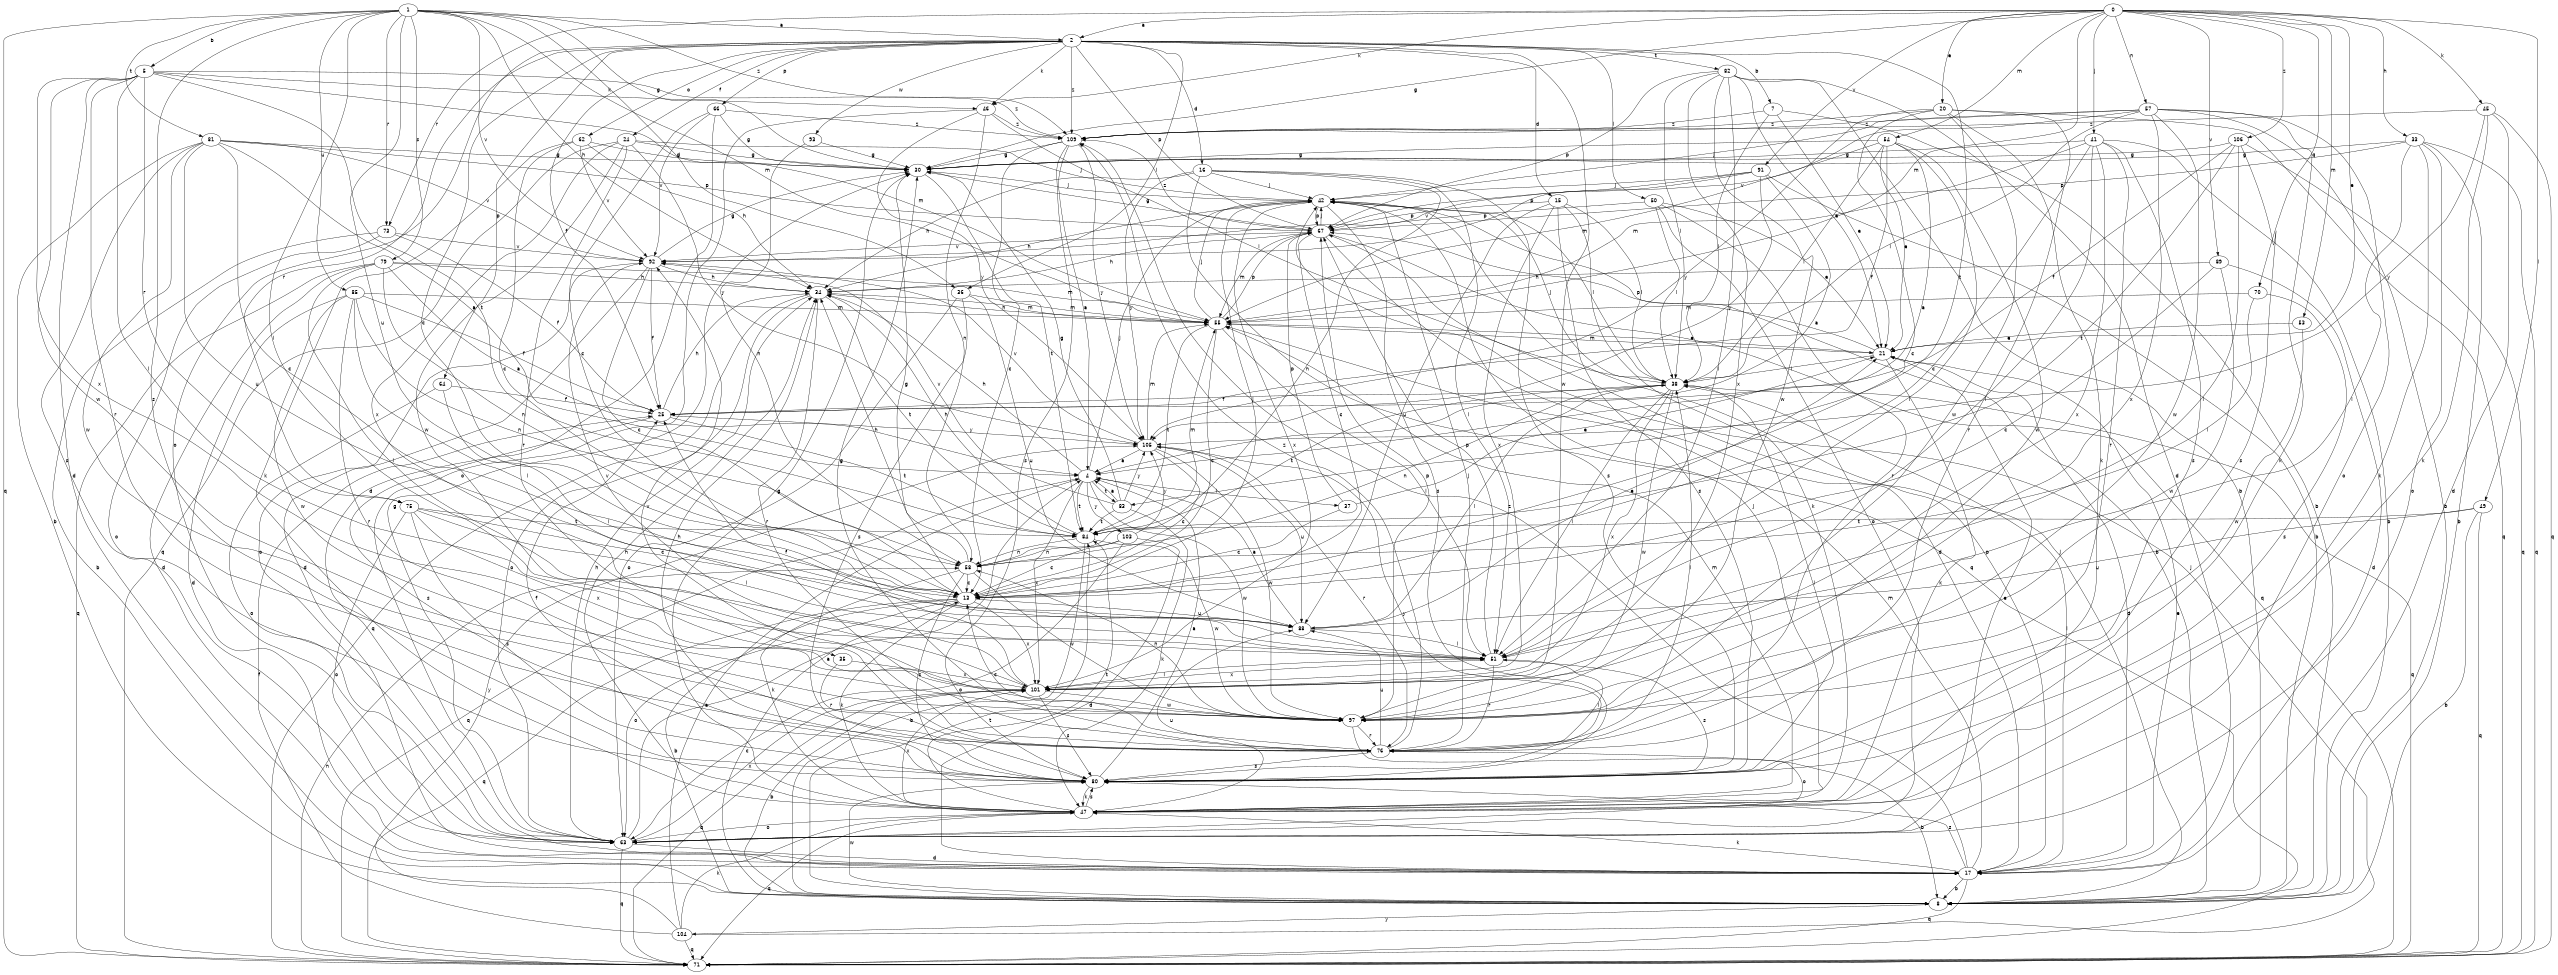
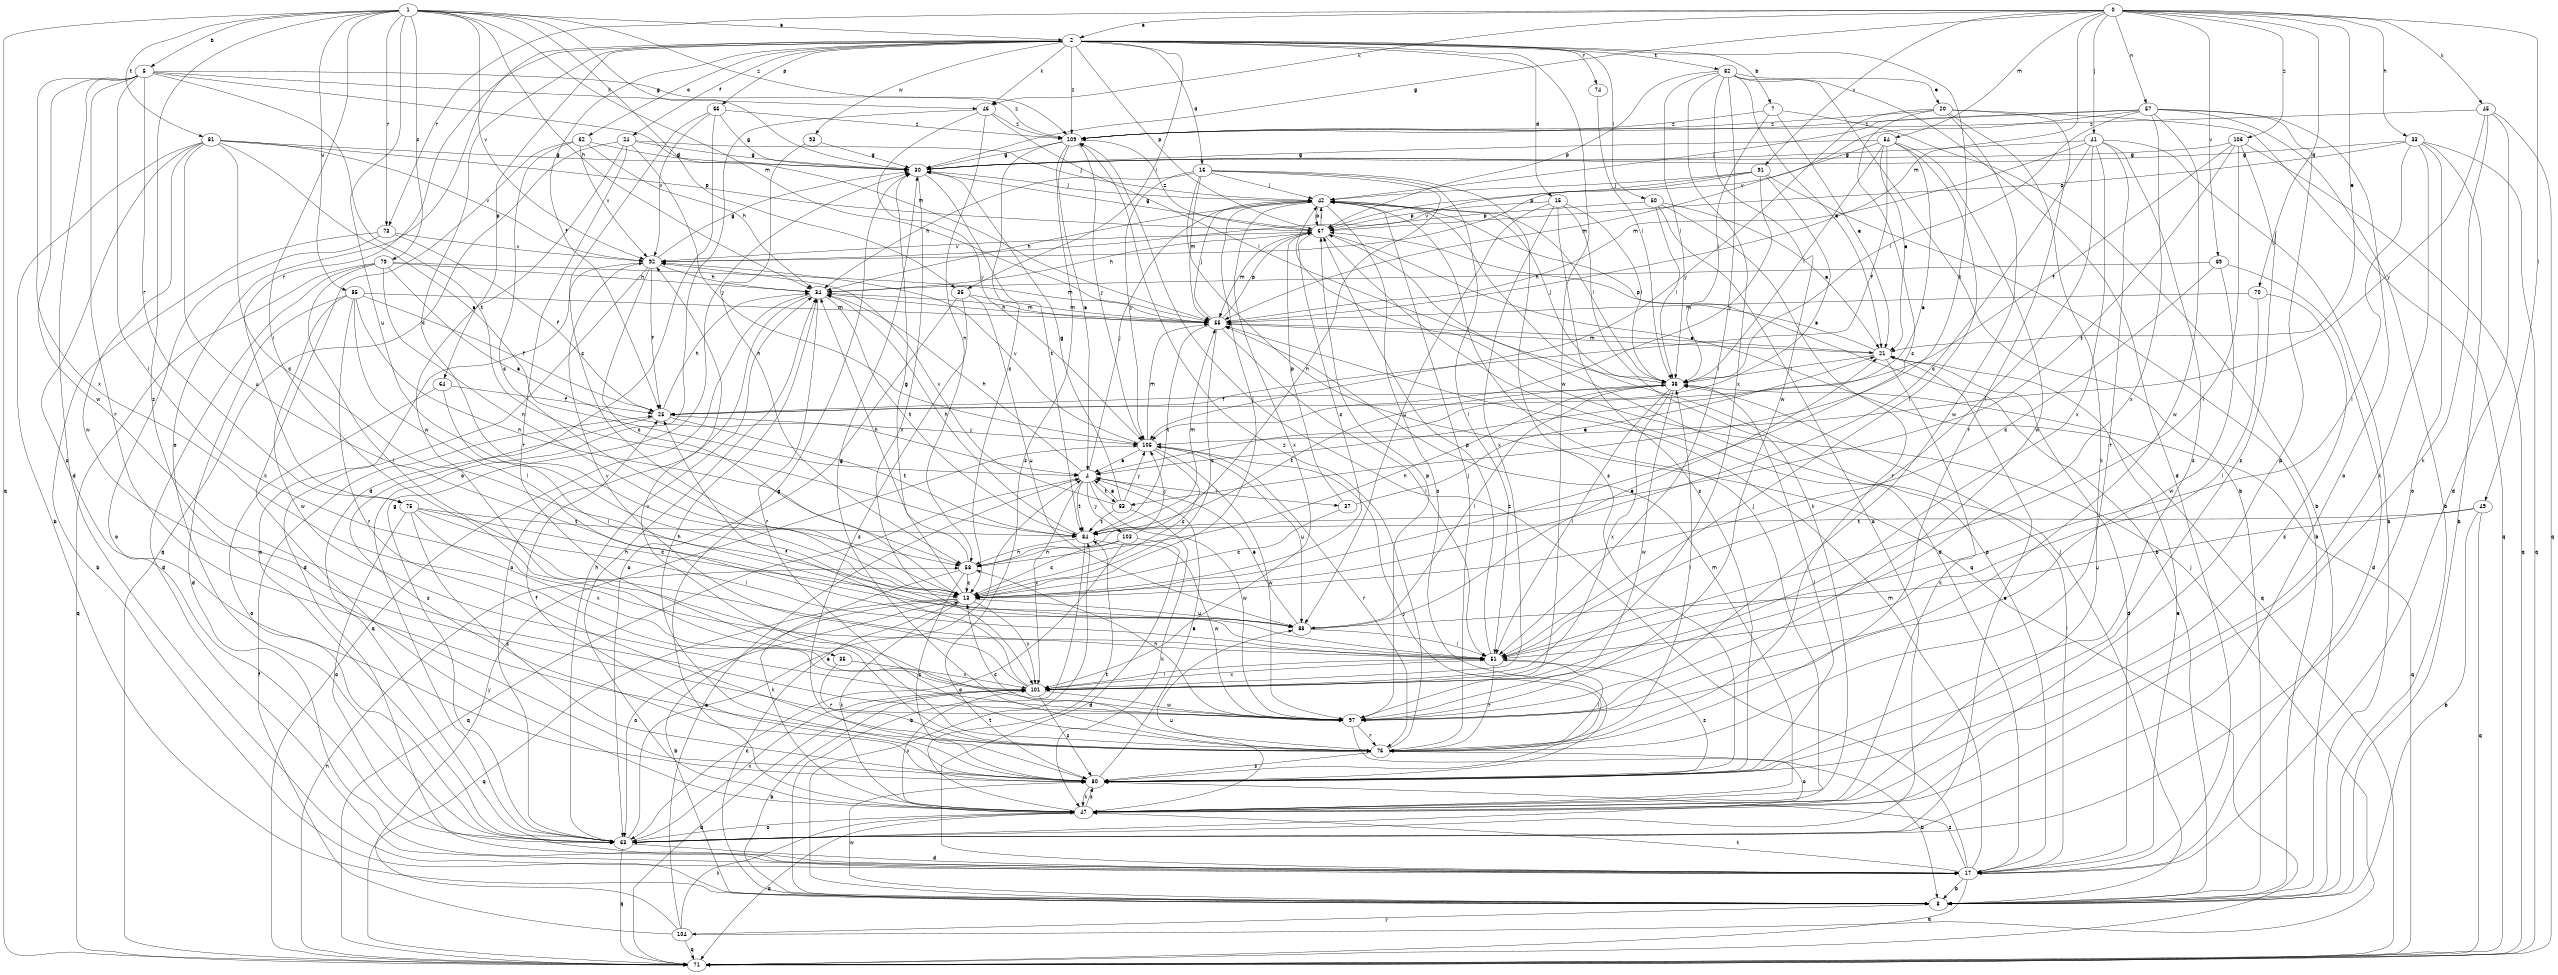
(1963, 27) -> (1842, 78)
none -> (1598, 90)
none -> (1191, 239)
(2302, 323) -> none
(2281, 461) -> (2281, 461)
(511, 513) -> (890, 447)
(1676, 542) -> (1960, 576)
(1380, 669) -> none
(1131, 683) -> none
